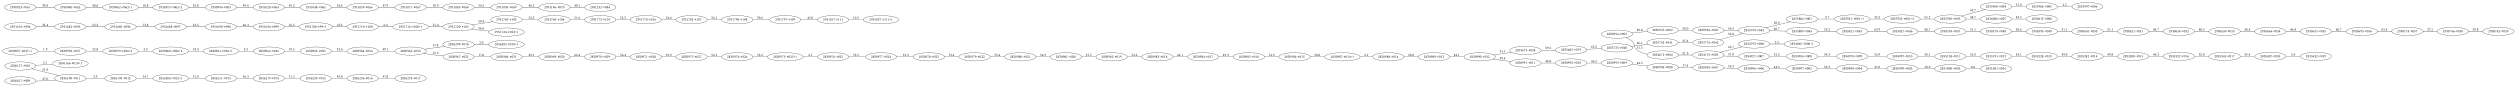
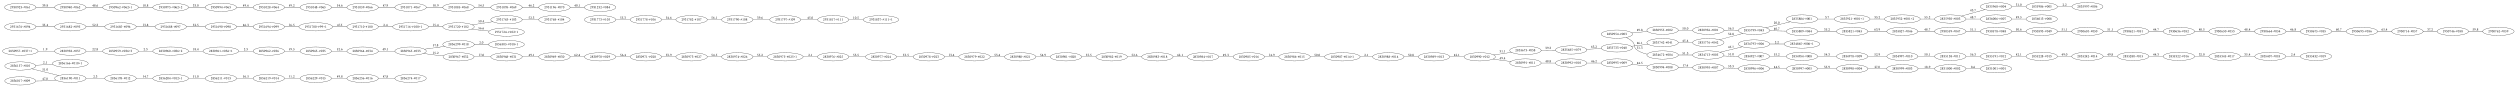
(577, 20) -> none
